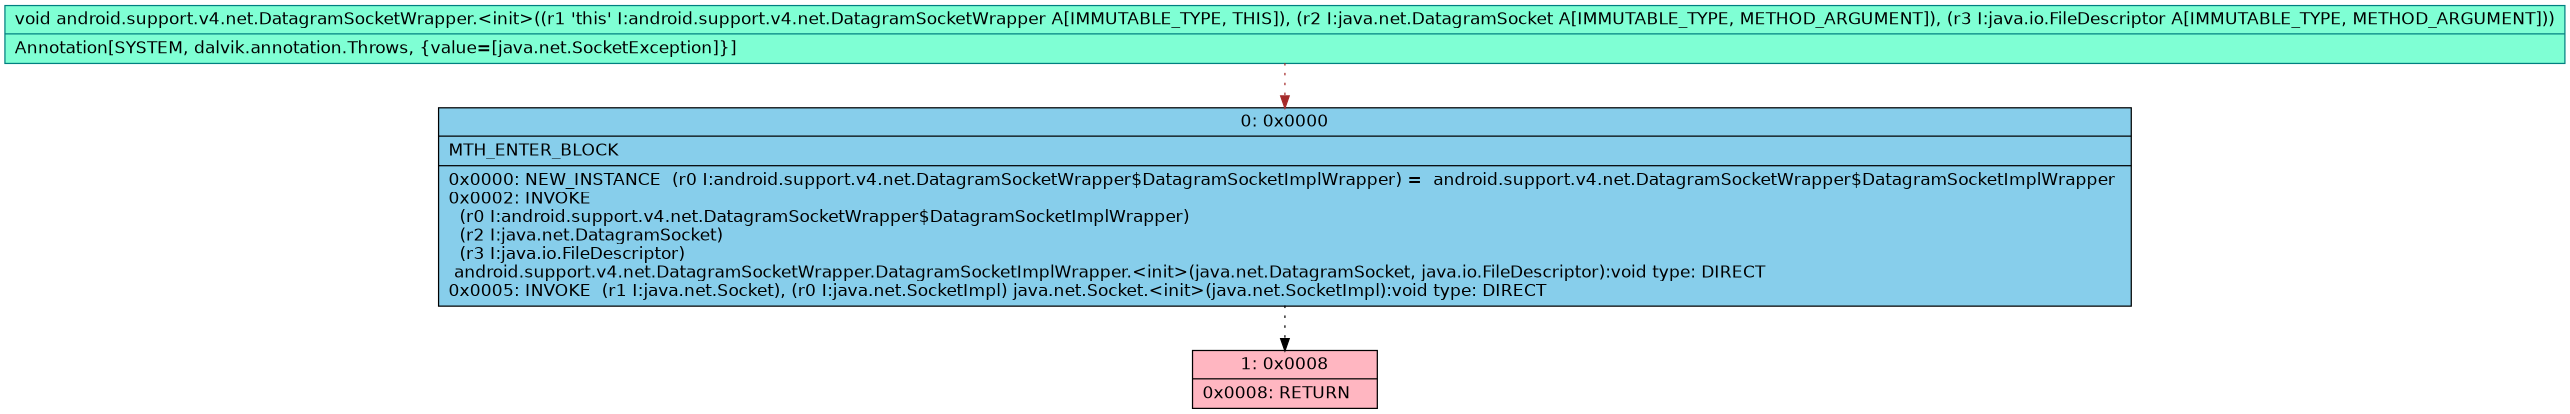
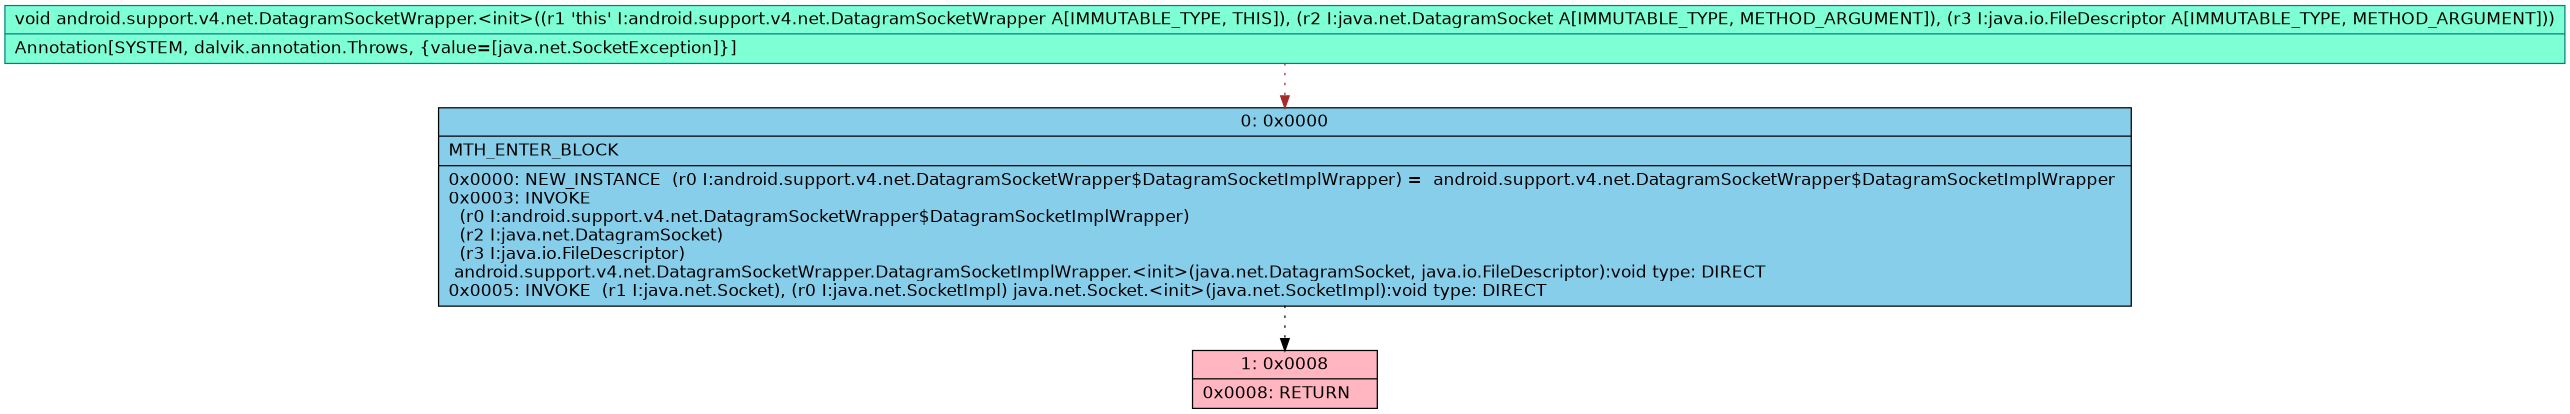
(525, 198) -> (525, 198)
